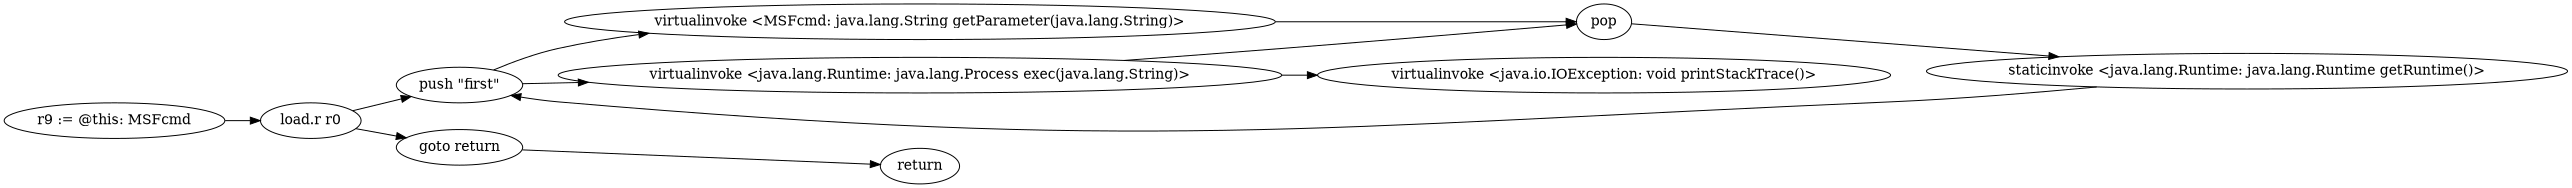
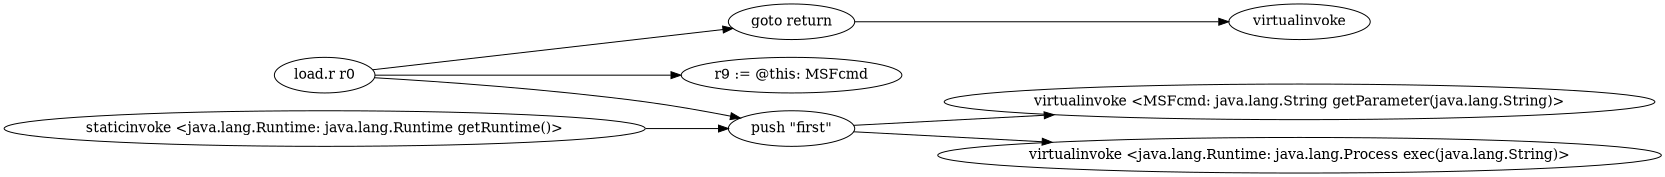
(1604, 22) -> none
(1604, 75) -> none
(238, 121) -> (523, 75)
(920, 166) -> (1299, 22)
